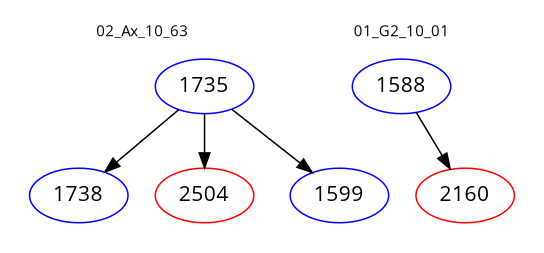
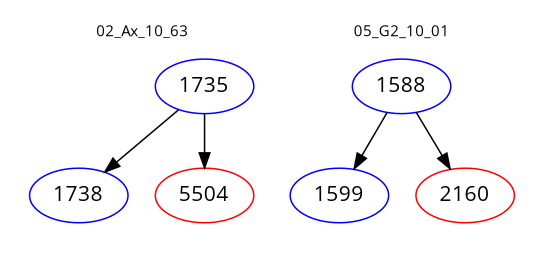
(402, 33) -> (402, 33)
(257, 129) -> (375, 134)
(205, 195) -> (205, 195)
